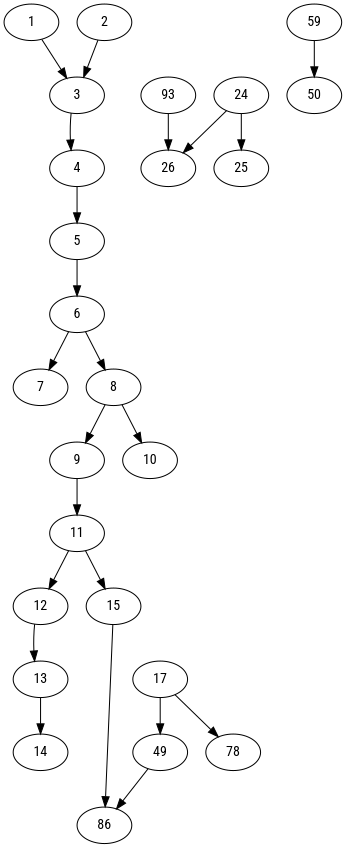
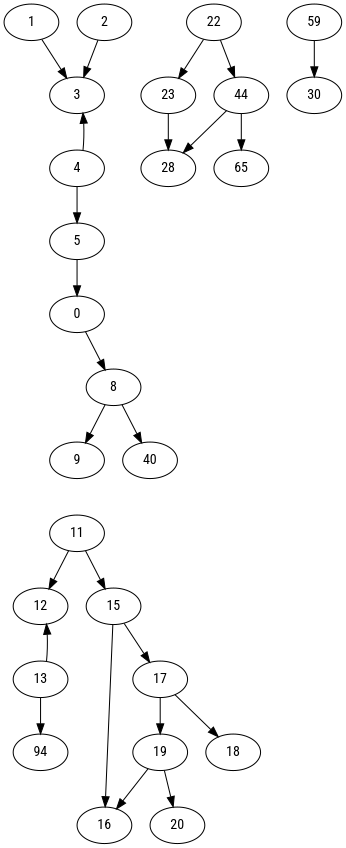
none -> (214, 22)
(168, 95) -> (168, 95)
(241, 95) -> (241, 95)
(314, 95) -> (314, 95)
(70, 127) -> (84, 137)
(168, 168) -> (168, 168)
(241, 168) -> (241, 168)
(77, 314) -> (77, 314)
(41, 387) -> none
(150, 460) -> (150, 460)
(77, 492) -> none
(34, 638) -> (47, 648)
none -> (134, 638)
(41, 752) -> (41, 752)
(160, 752) -> (160, 752)
(233, 752) -> (233, 752)
(104, 825) -> (104, 825)
none -> (177, 825)
